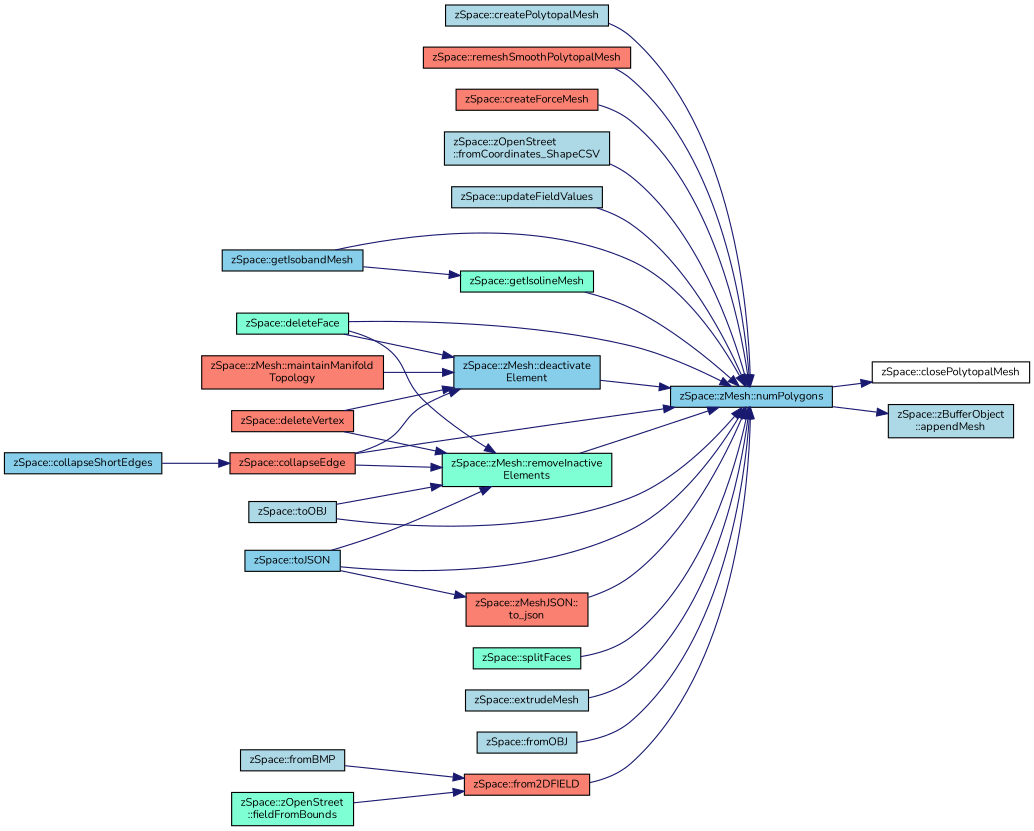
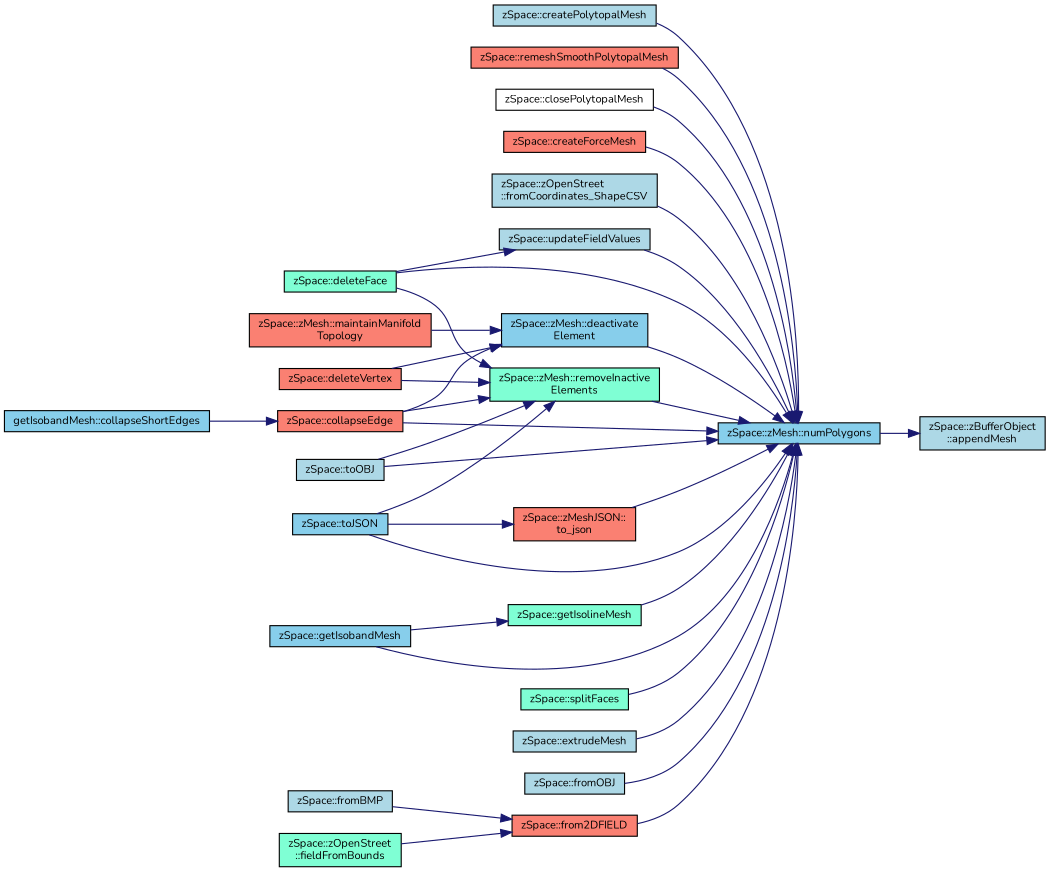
(393, 345) -> (453, 261)
(847, 385) -> (758, 242)
(83, 463) -> (107, 421)
